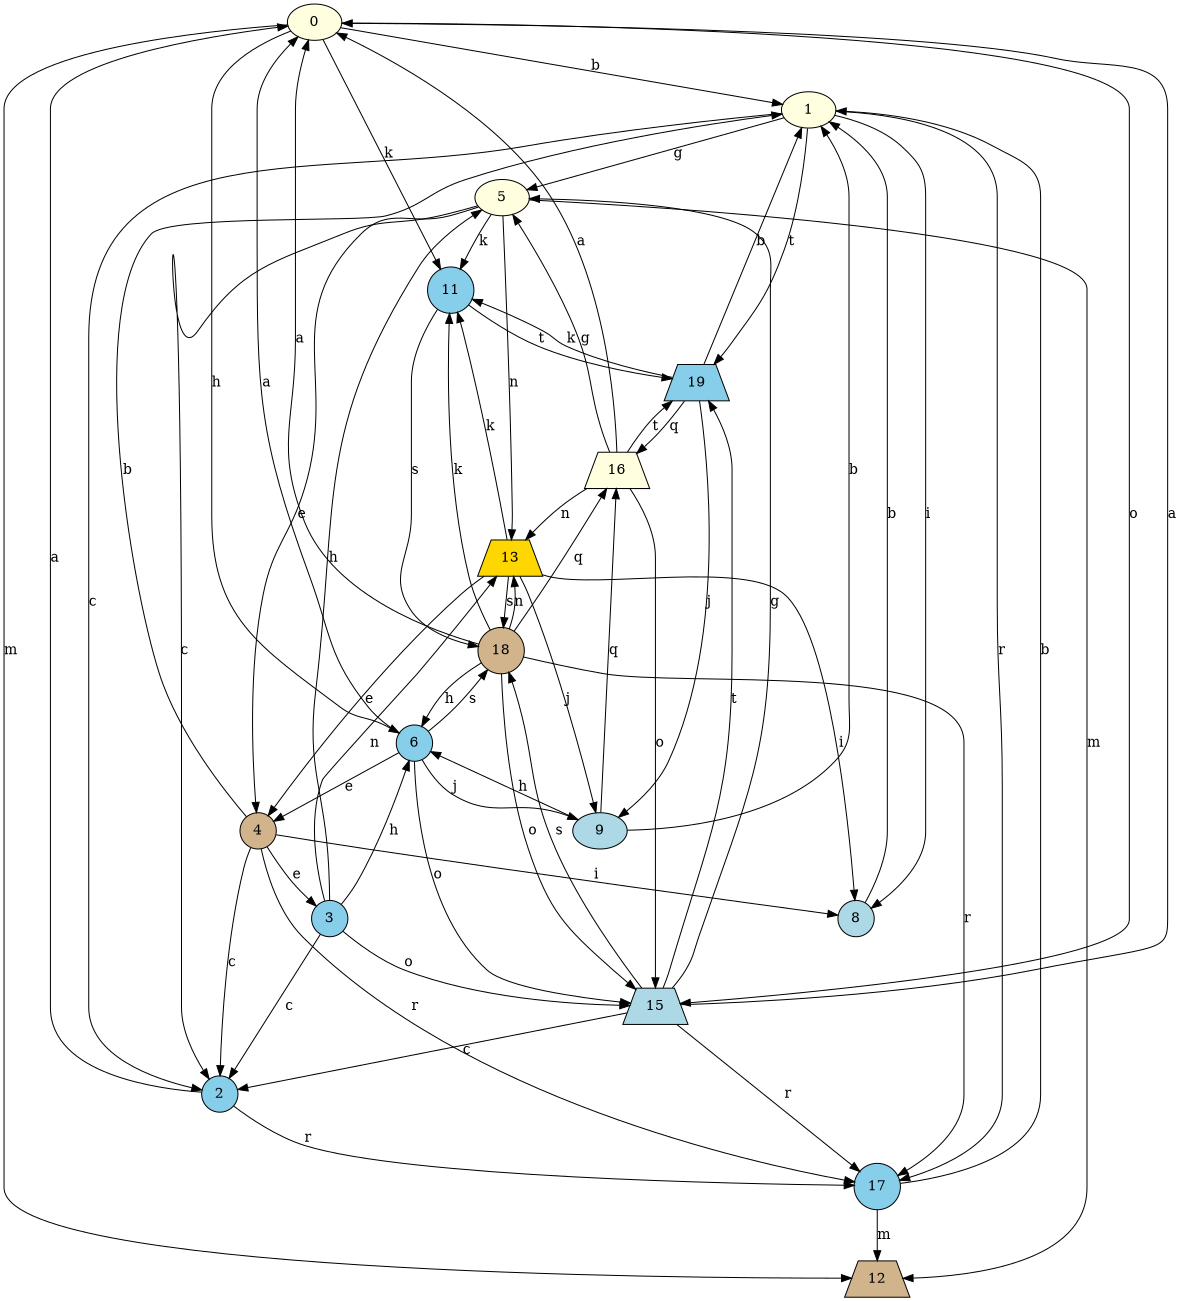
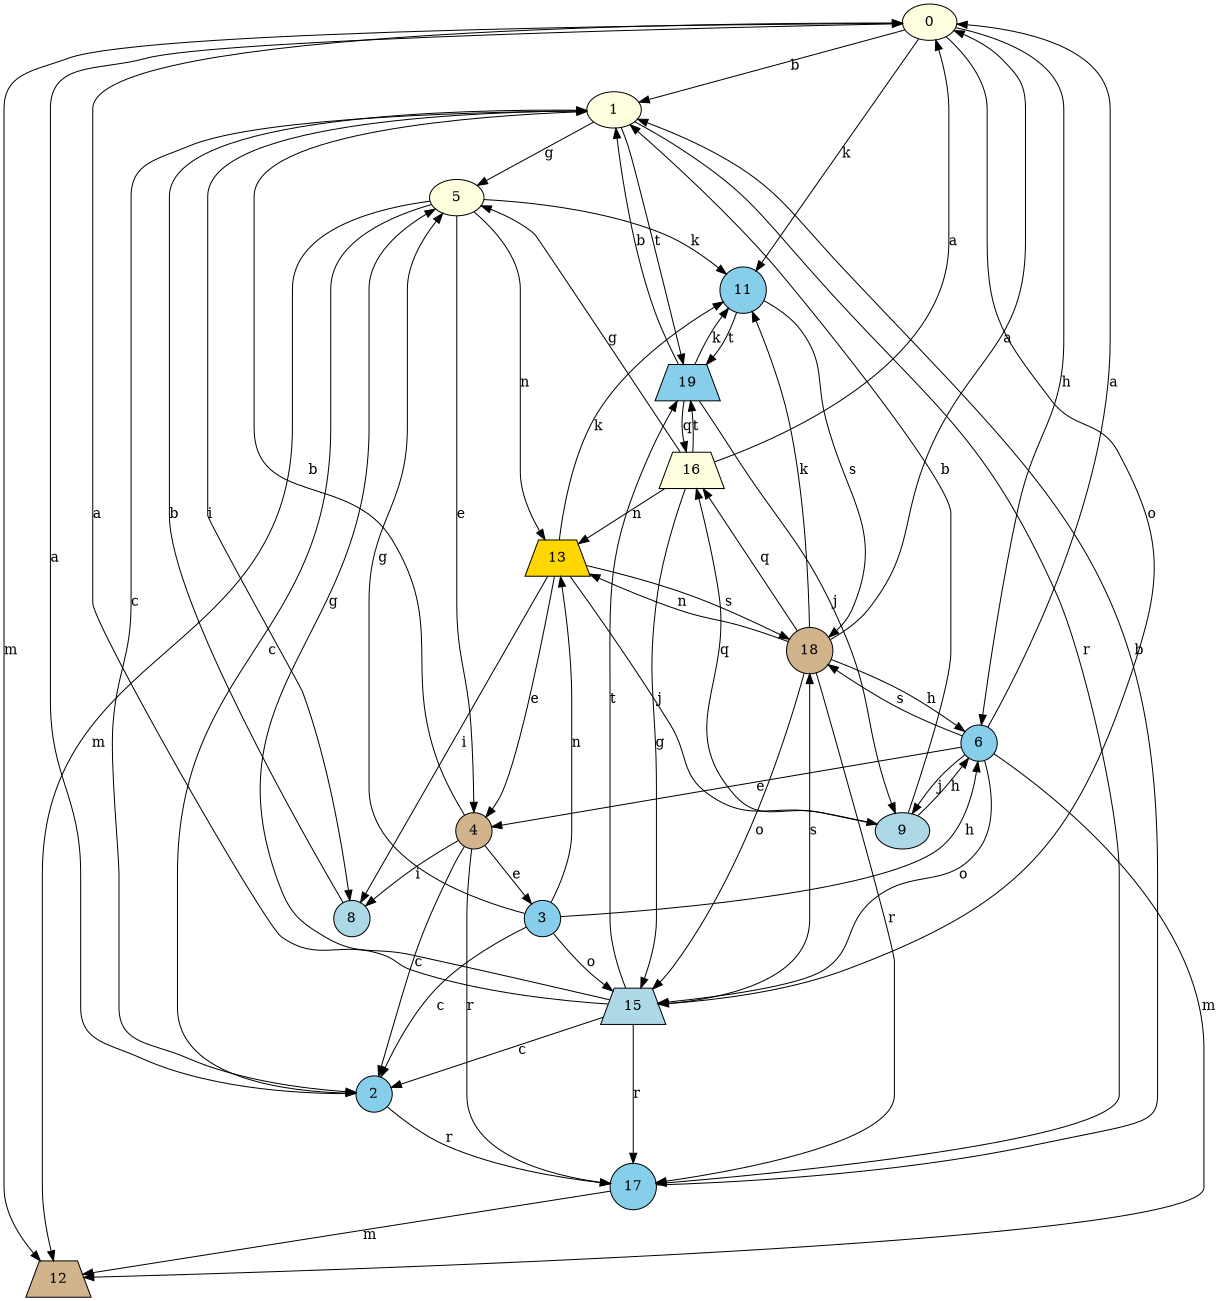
(334, 558) -> (383, 558)
(660, 743) -> (660, 743)
none -> (909, 1239)
